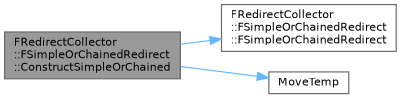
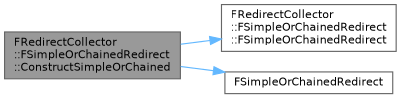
(309, 83) -> (309, 83)
